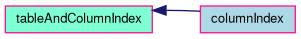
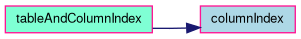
(183, 11) -> (170, 28)
